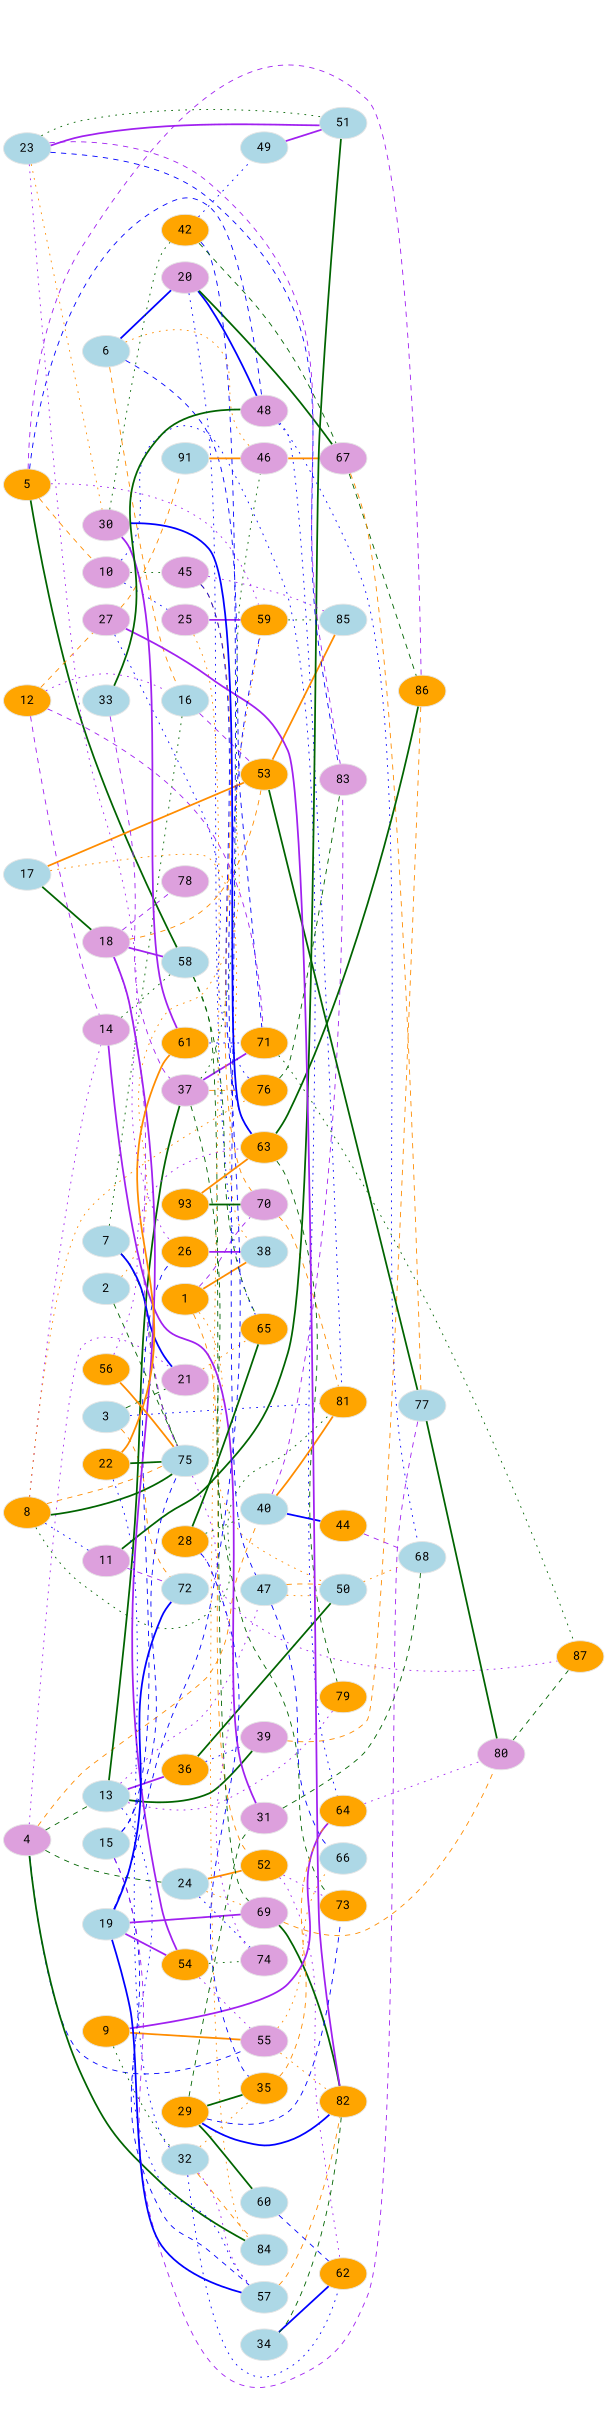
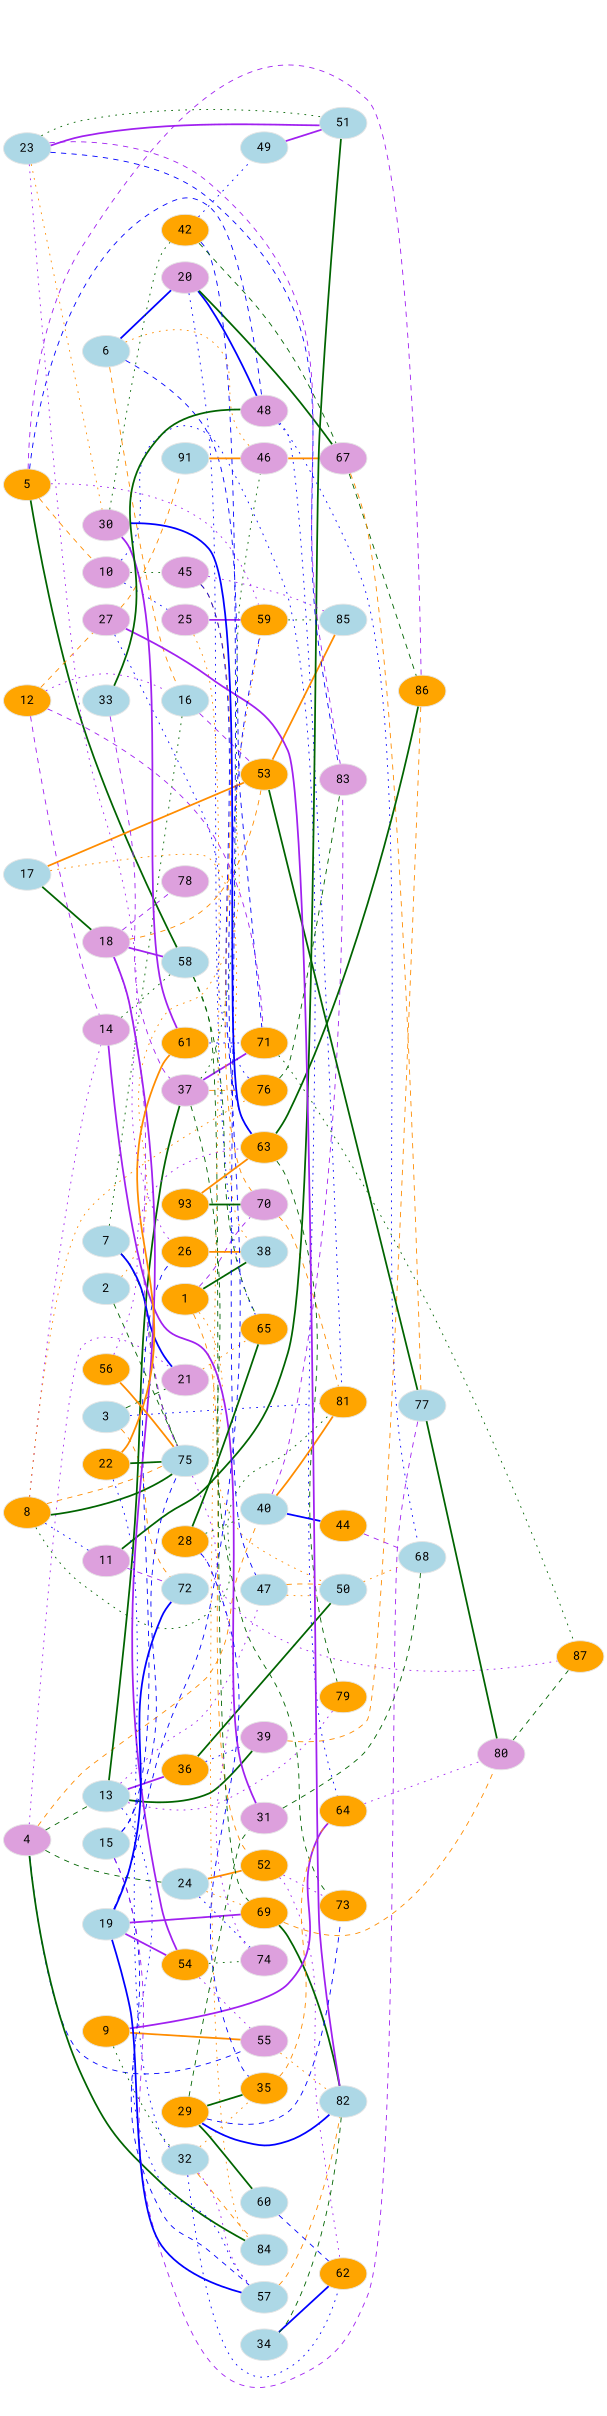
(225, 1252) -> (225, 1252)
(225, 1276) -> (225, 1276)
(343, 1858) -> none
(264, 1913) -> (264, 1913)
(343, 2102) -> (343, 2102)
